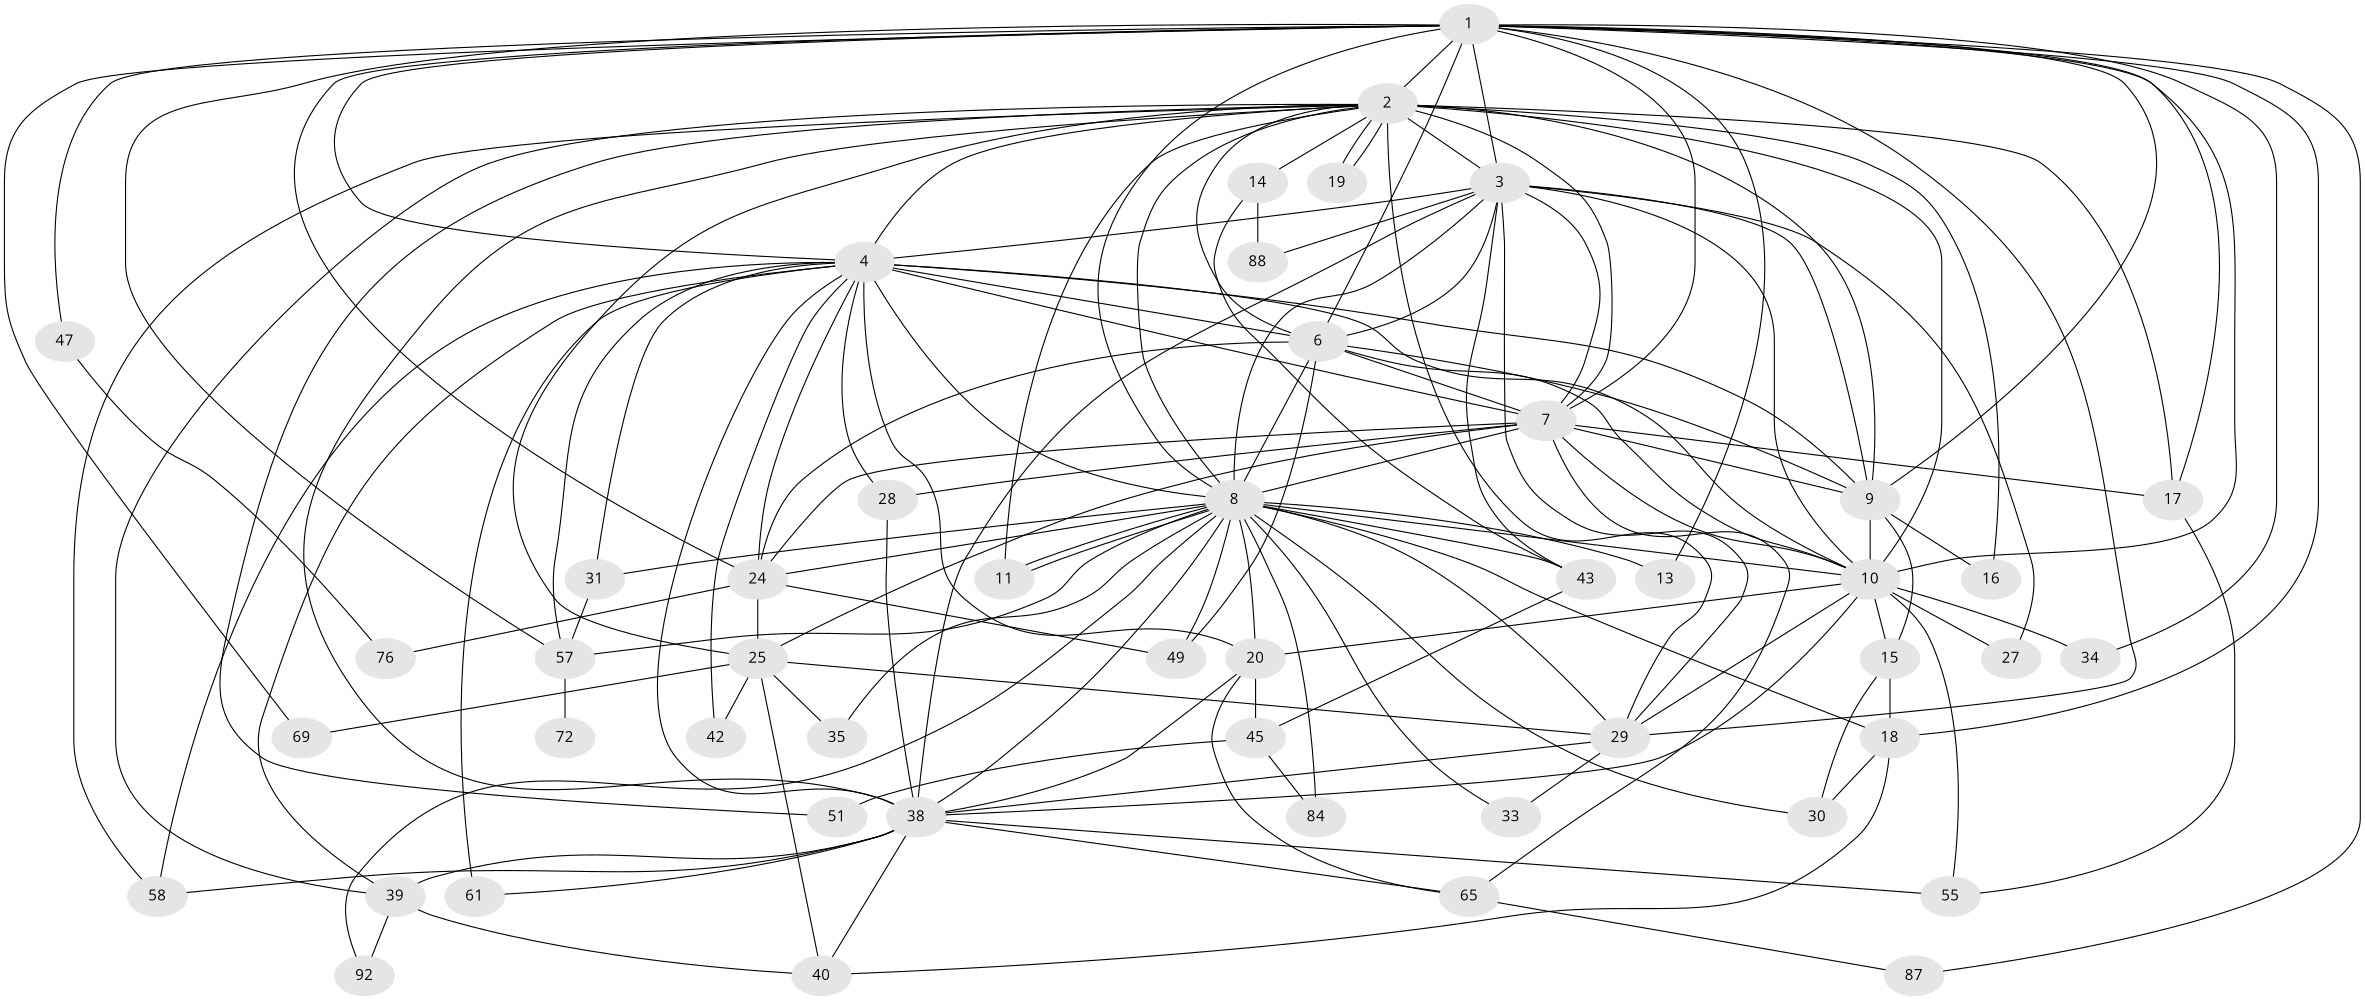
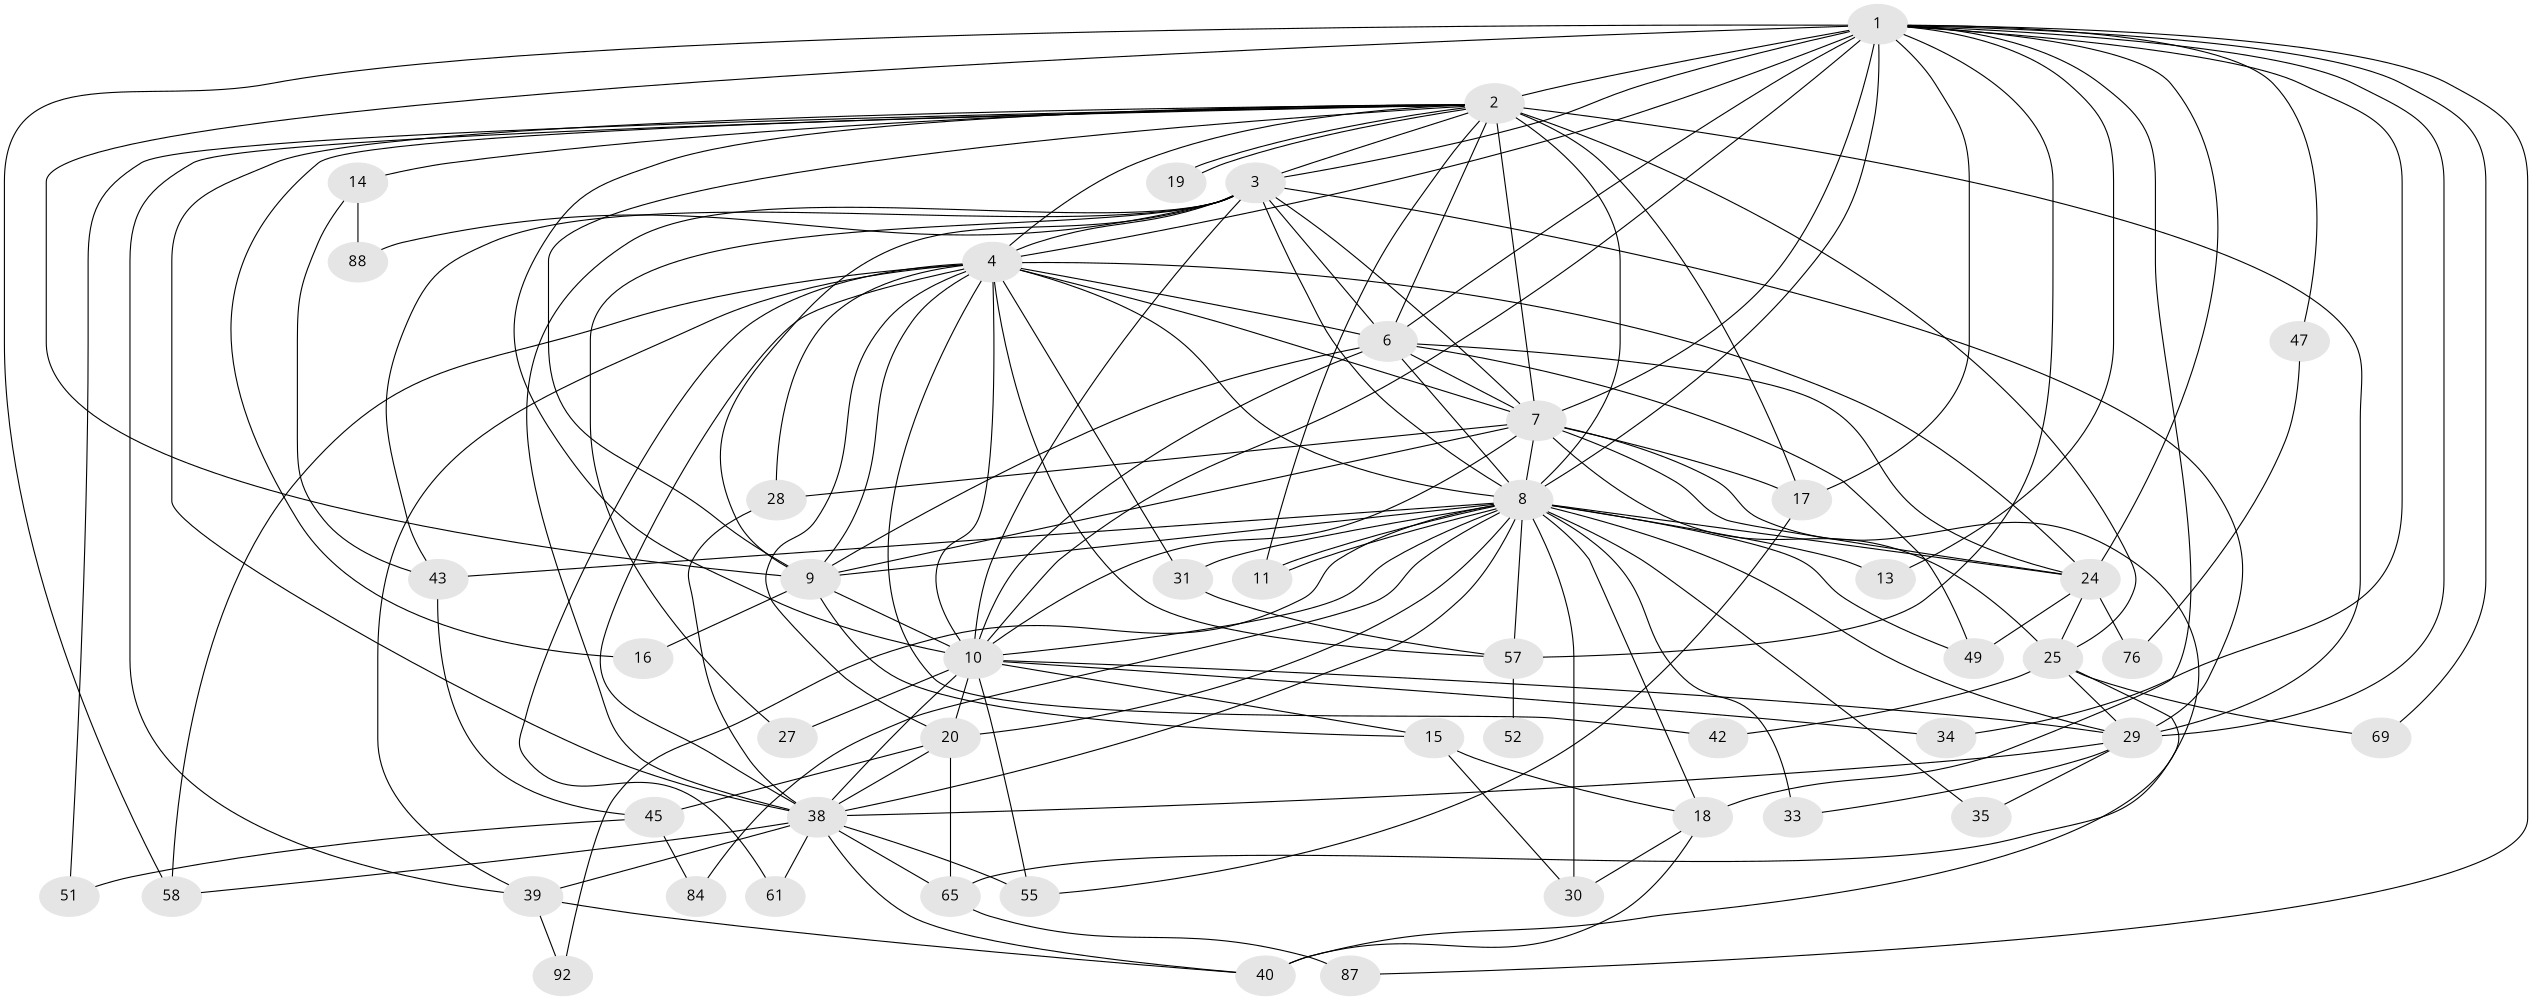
(436, 158) -> (538, 55)
none -> (1183, 538)
(797, 698) -> (2057, 778)
(565, 738) -> (1513, 738)
